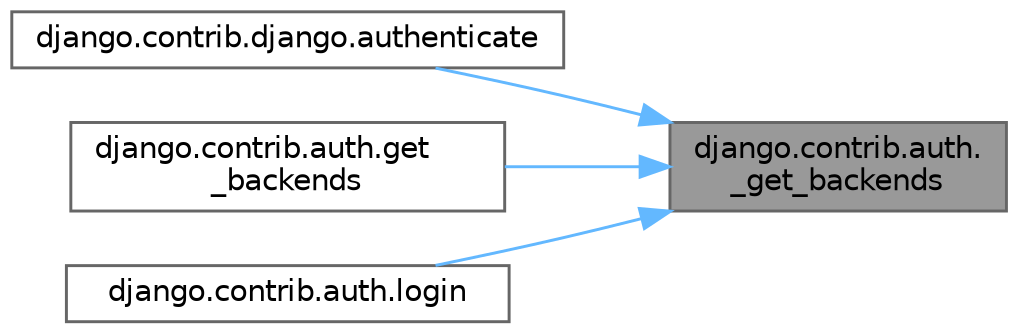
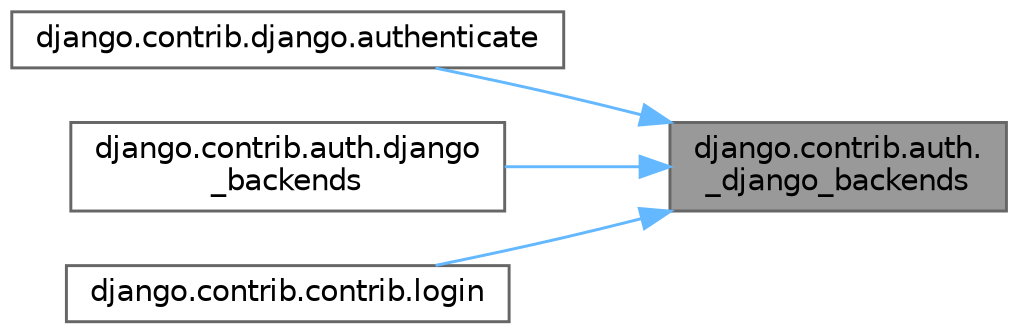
(288, 167) -> (288, 167)
(838, 167) -> (838, 167)
(288, 294) -> (288, 294)
